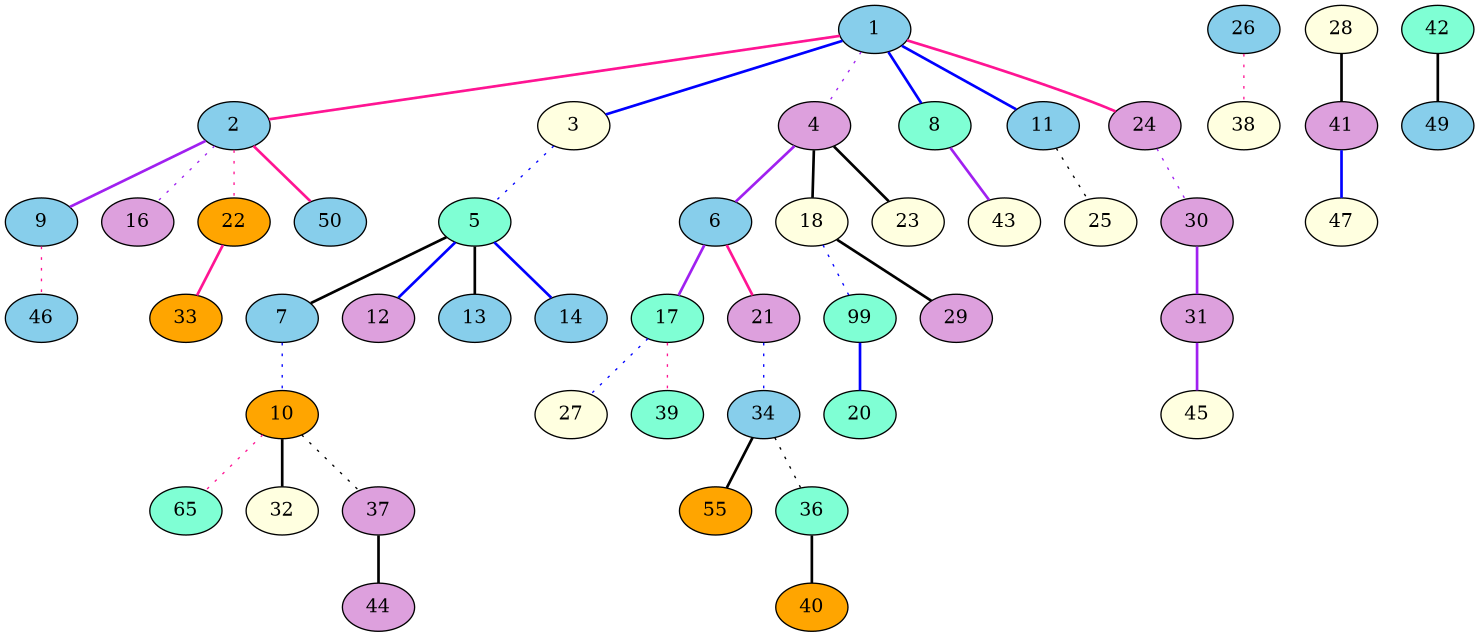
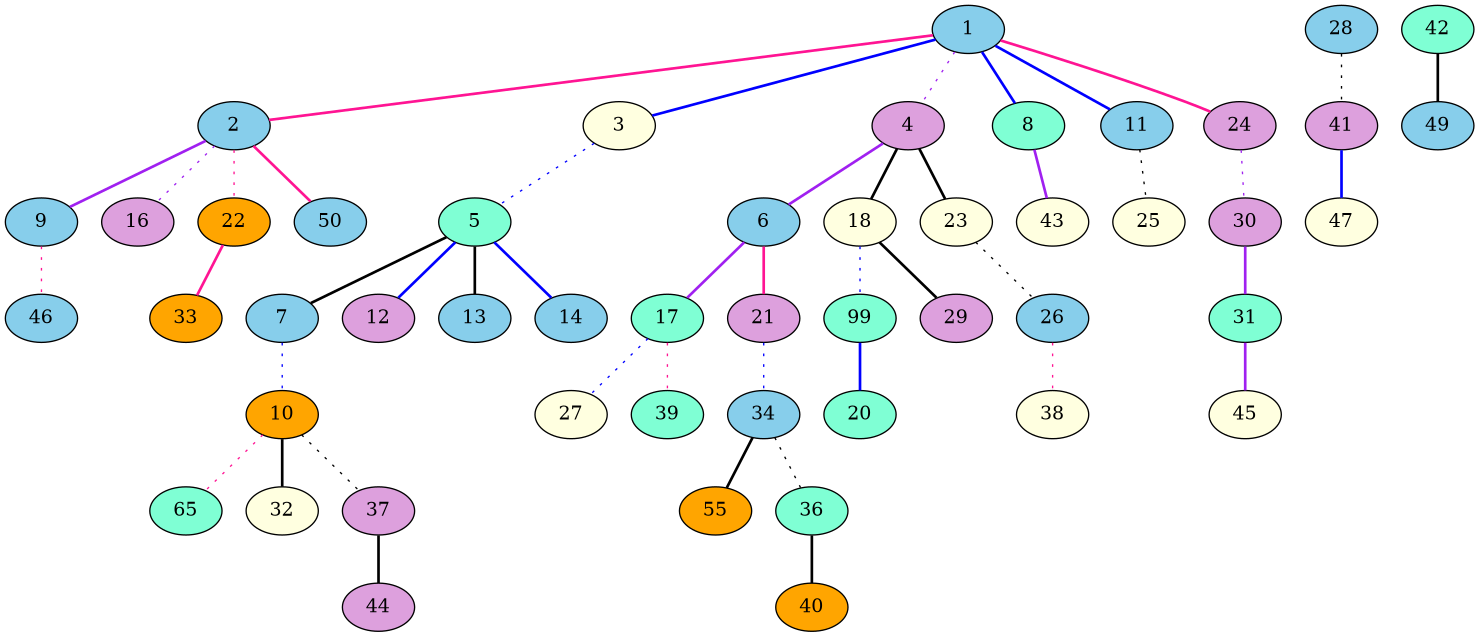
(1342, 29) -> (1342, 29)
(1342, 78) -> (1342, 78)
none -> (1004, 270)
(1197, 318) -> (1245, 318)
